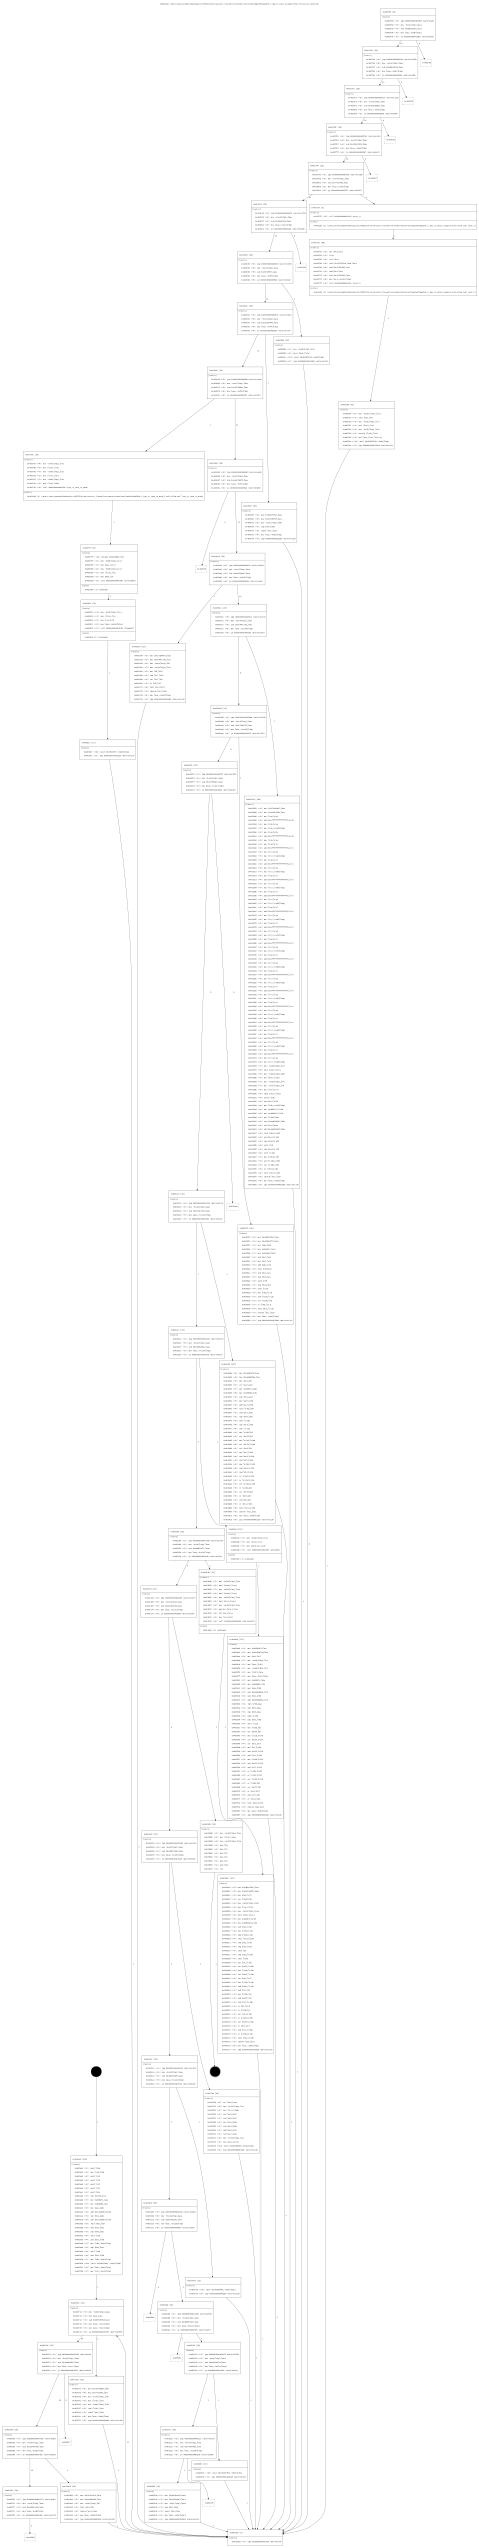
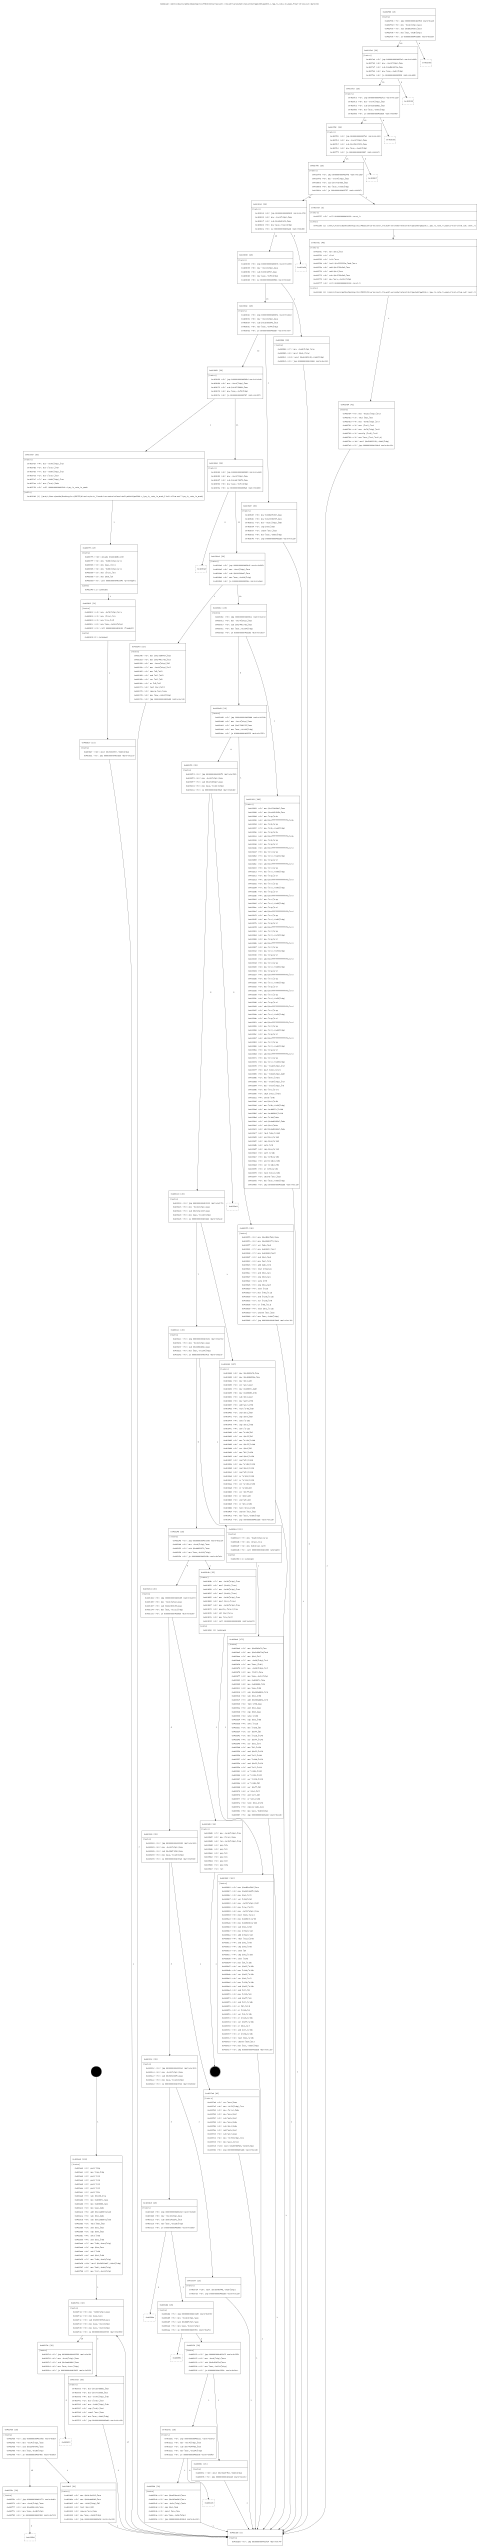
(48, 2400) -> none
